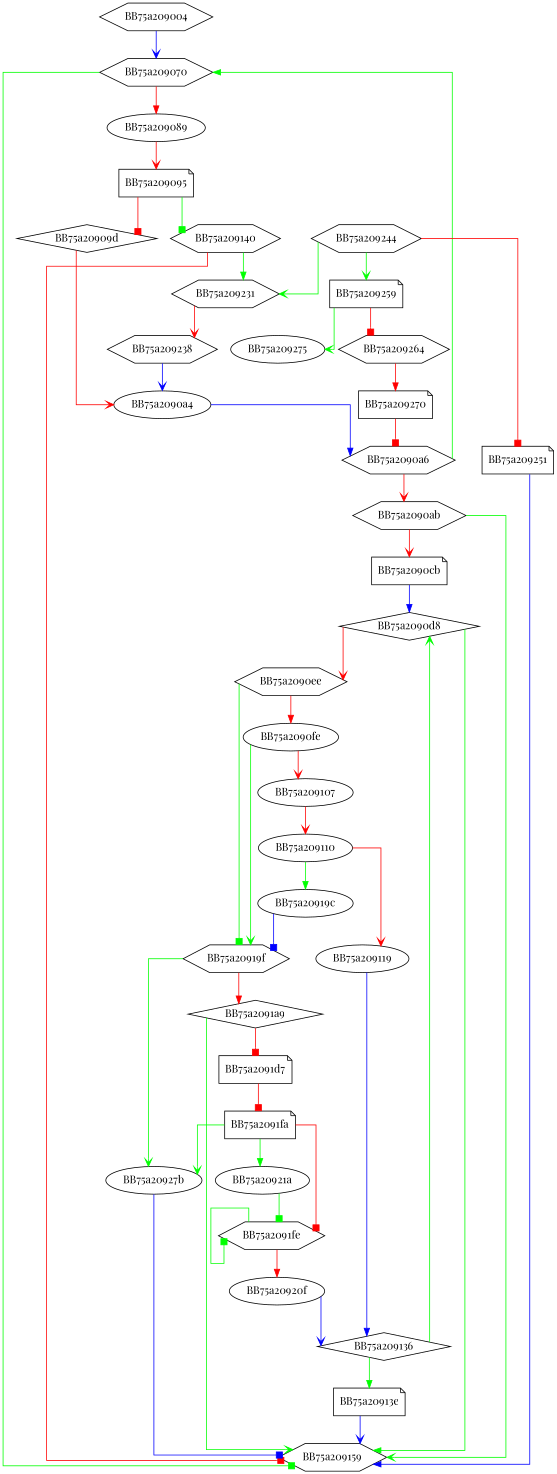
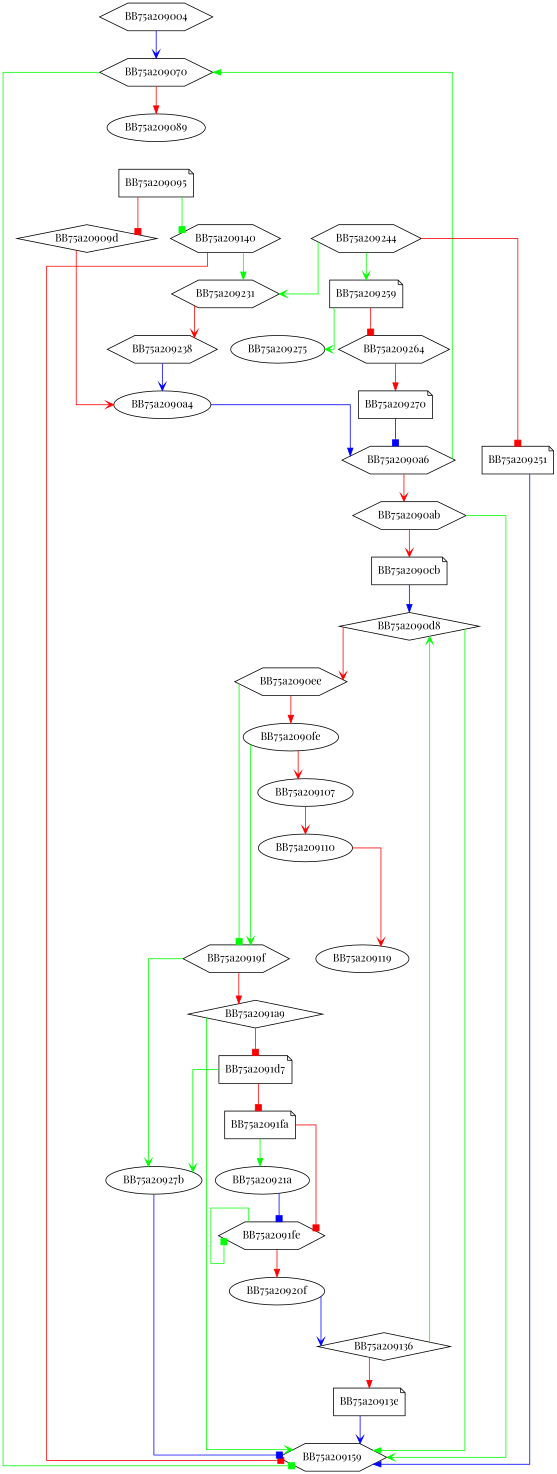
(156, 152) -> none
(395, 429) -> (395, 429)
(305, 903) -> none
(197, 1132) -> (193, 1104)
(367, 1150) -> none
(279, 1204) -> (279, 1204)
(369, 1369) -> (369, 1369)
